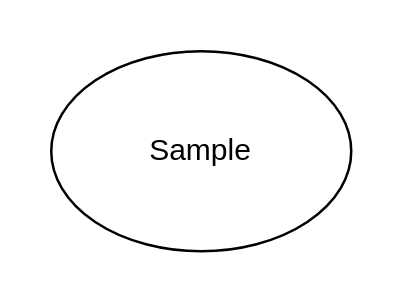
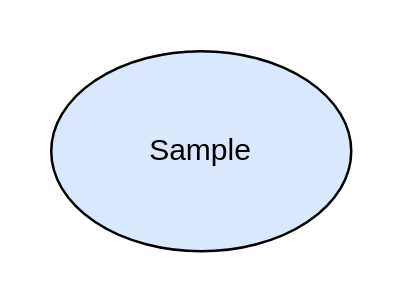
(201, 151) -> (201, 151)
